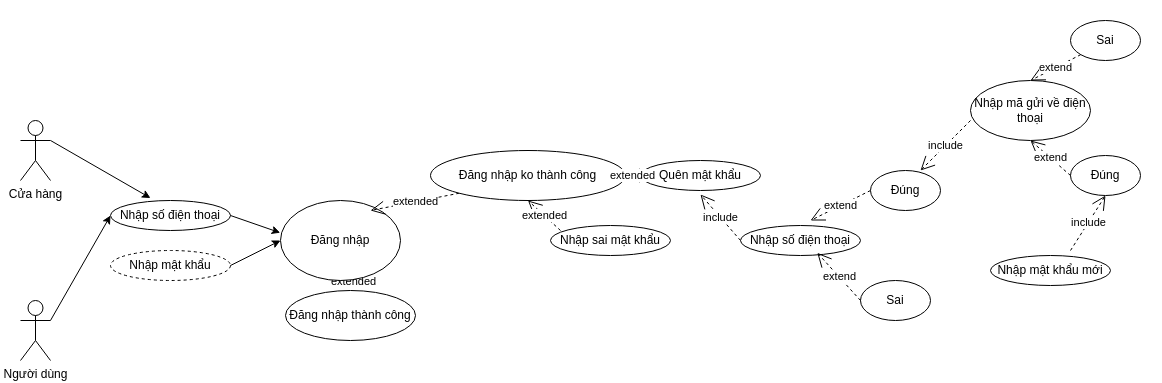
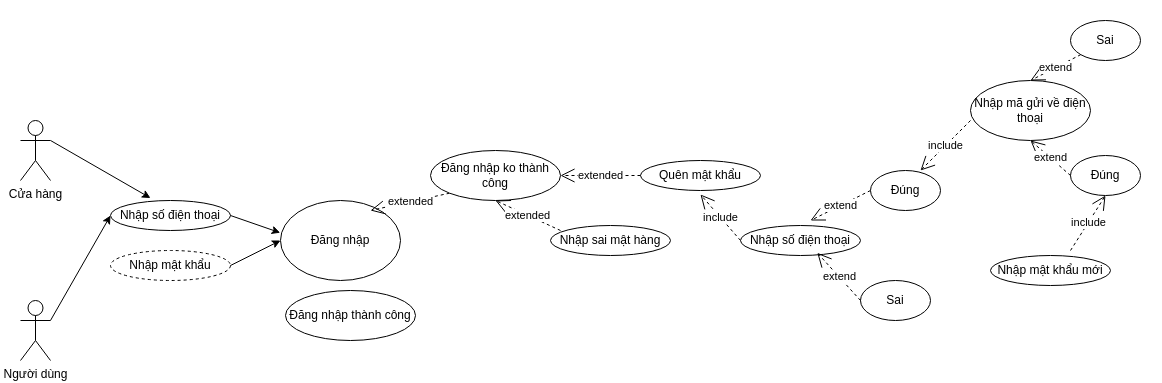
(528, 176) -> (496, 176)
(611, 241) -> (611, 241)
(352, 282) -> none
